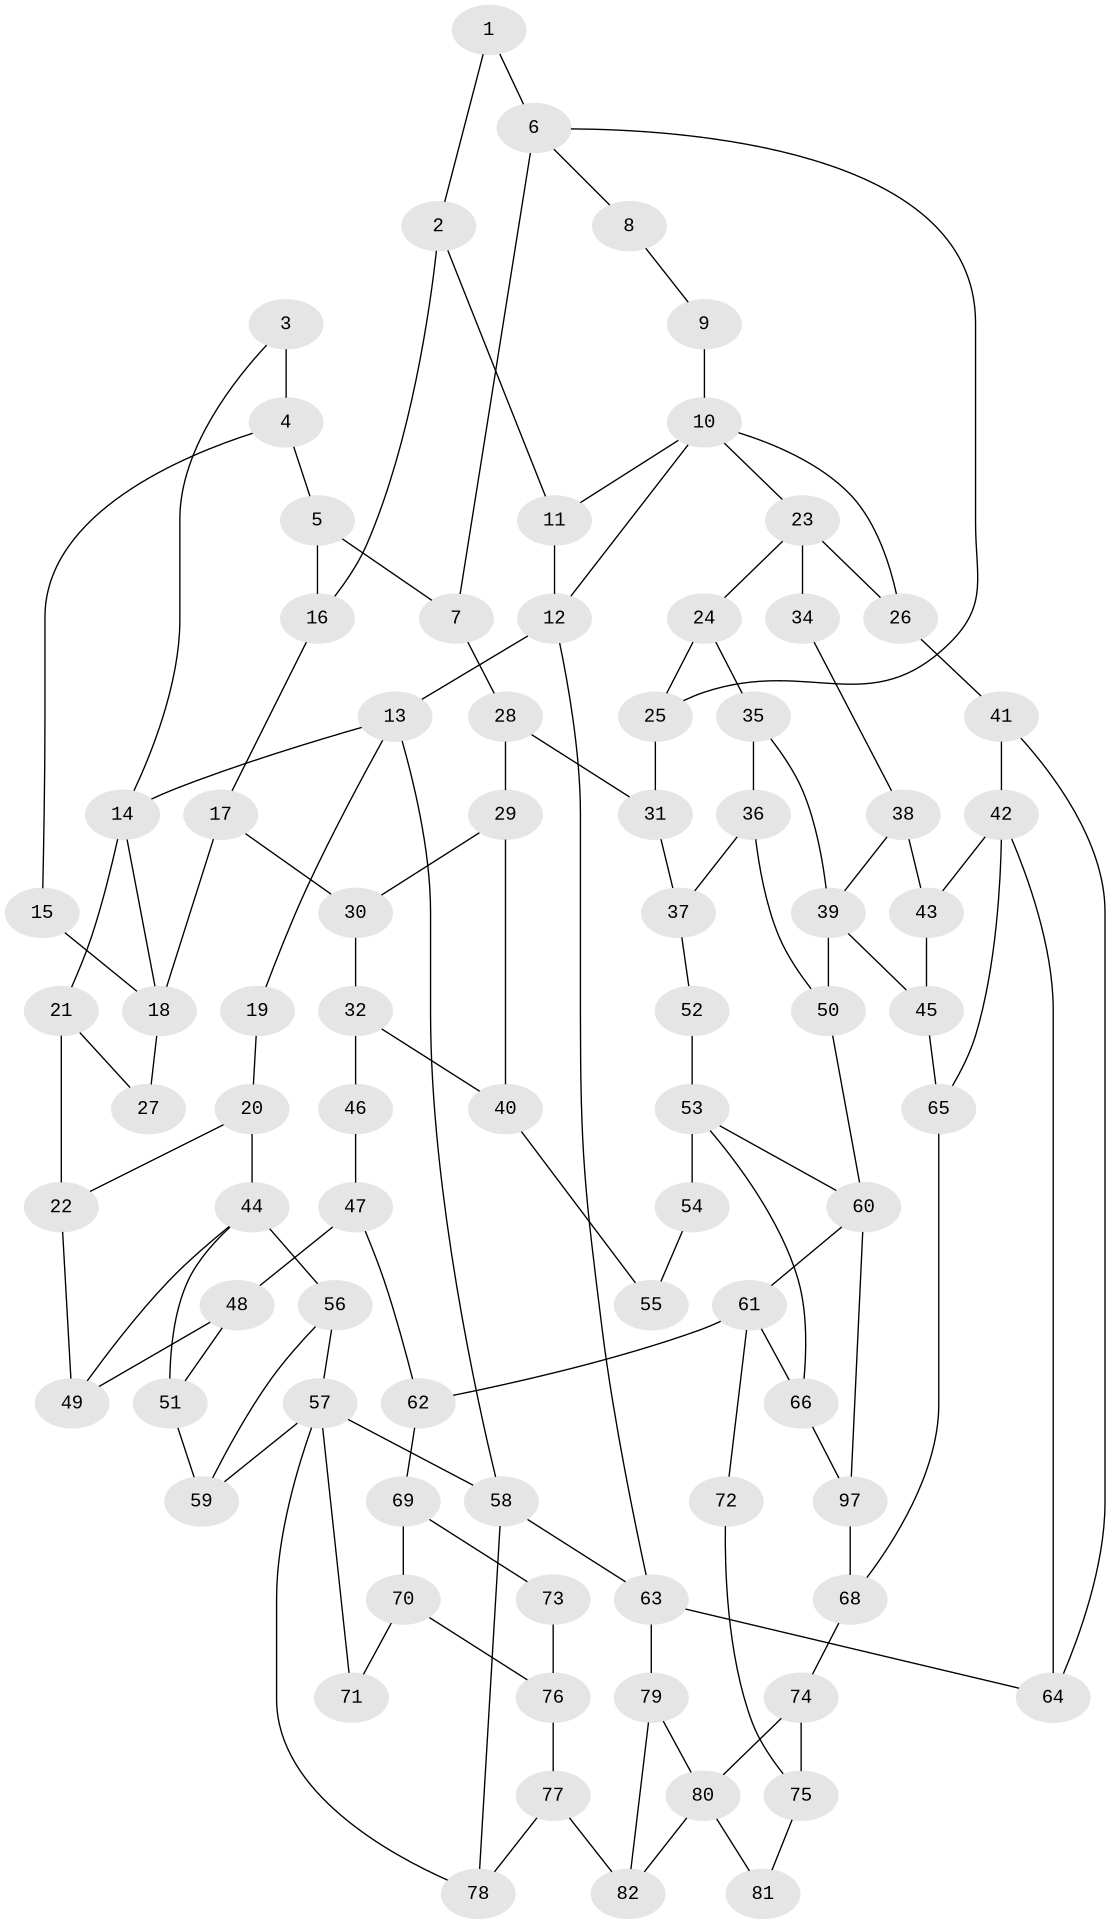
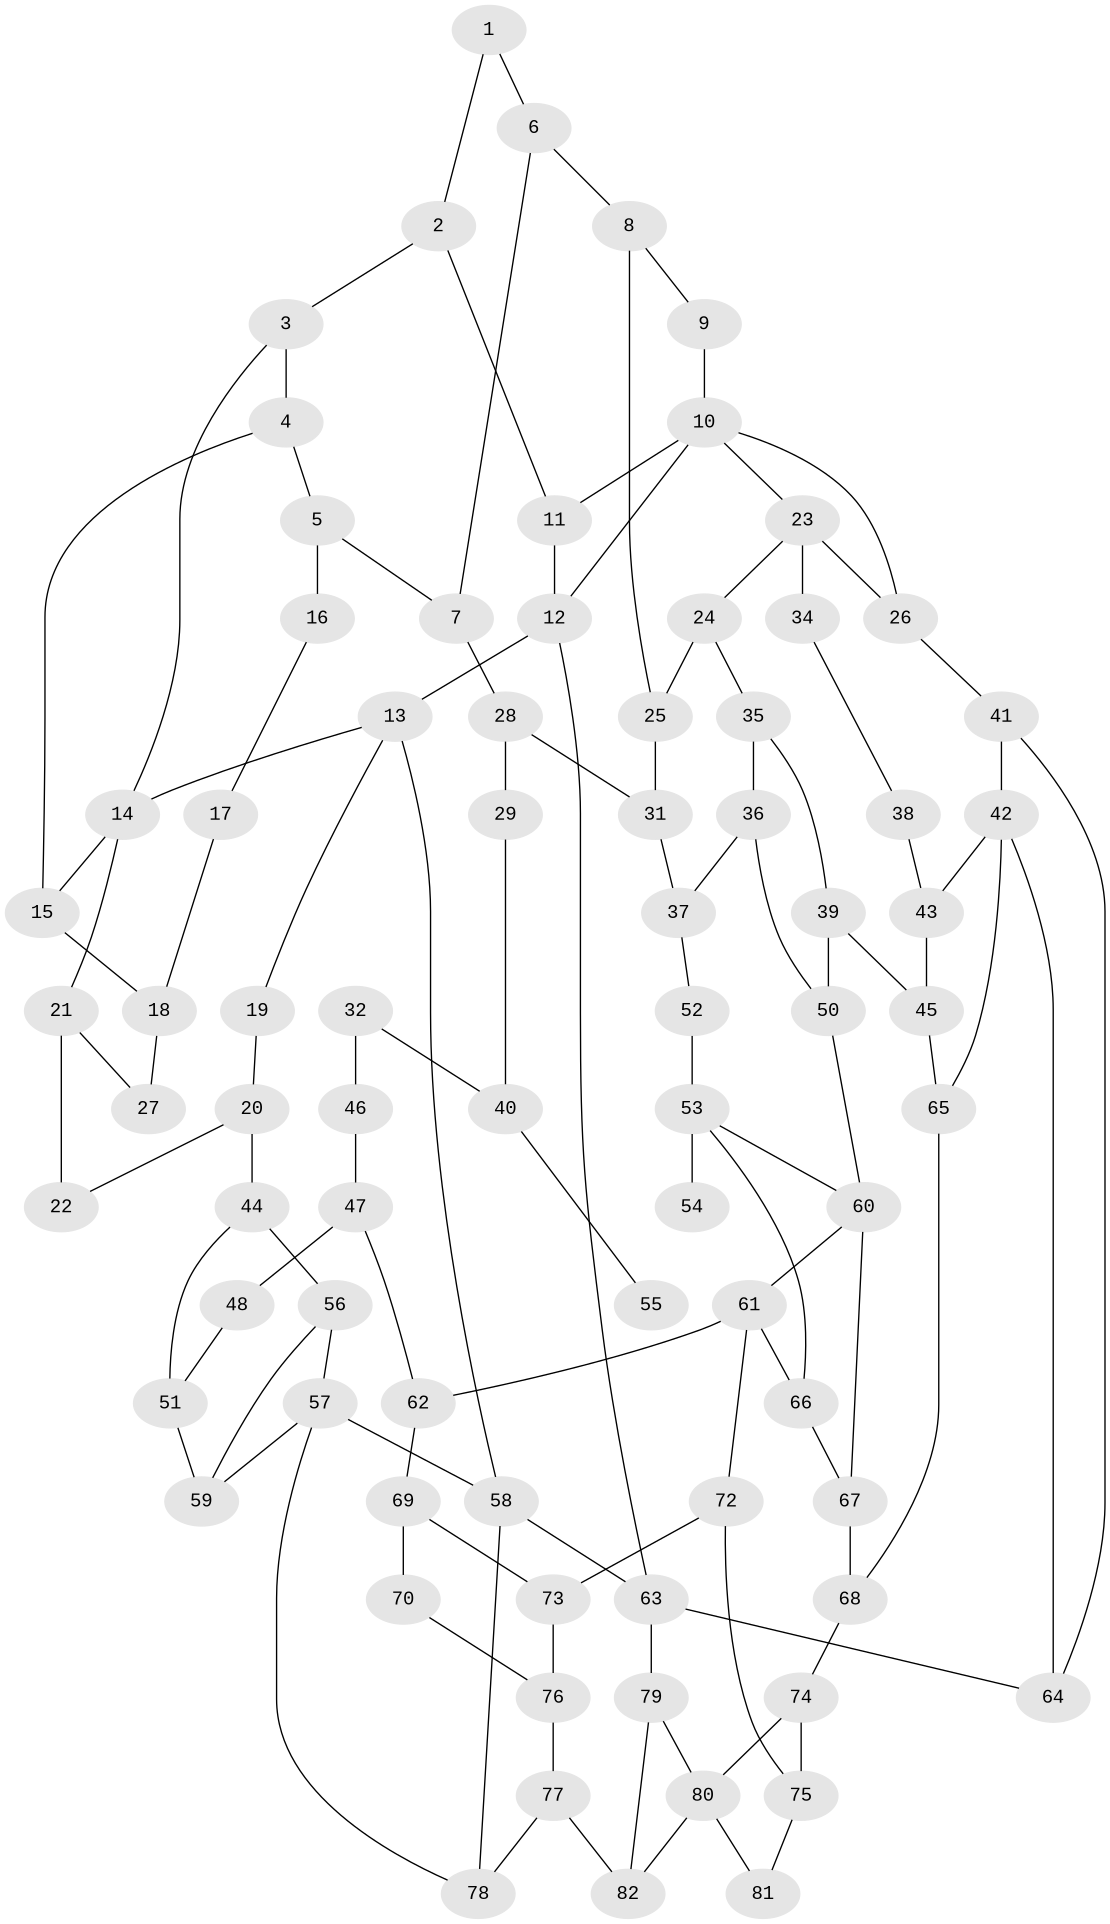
(976, 381) -> (629, 461)
(404, 430) -> (362, 275)
(866, 864) -> none
(141, 913) -> (82, 864)
(356, 913) -> none
(672, 1256) -> none
(72, 1403) -> none
(850, 1501) -> (850, 1501)
none -> (649, 1546)
(352, 1698) -> none
